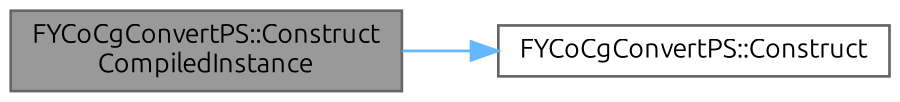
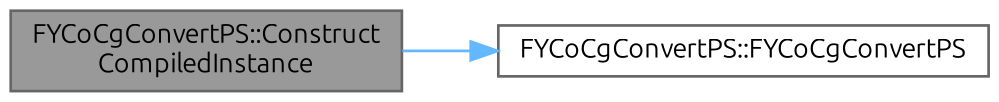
(694, 51) -> (743, 51)
